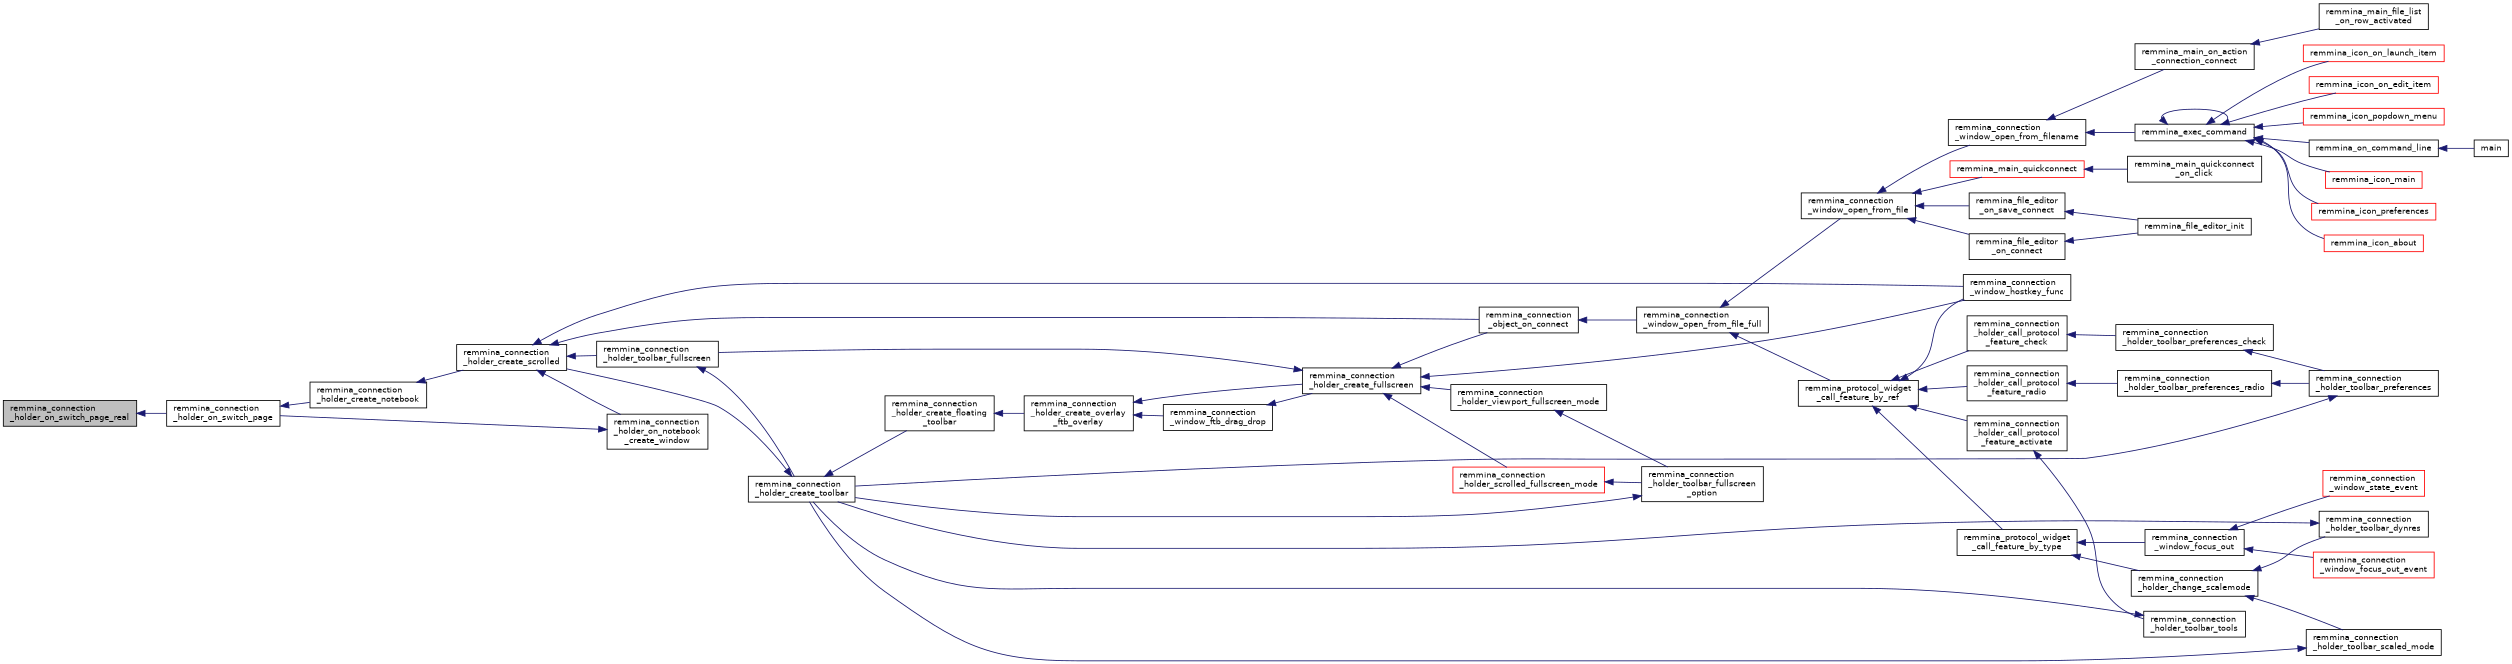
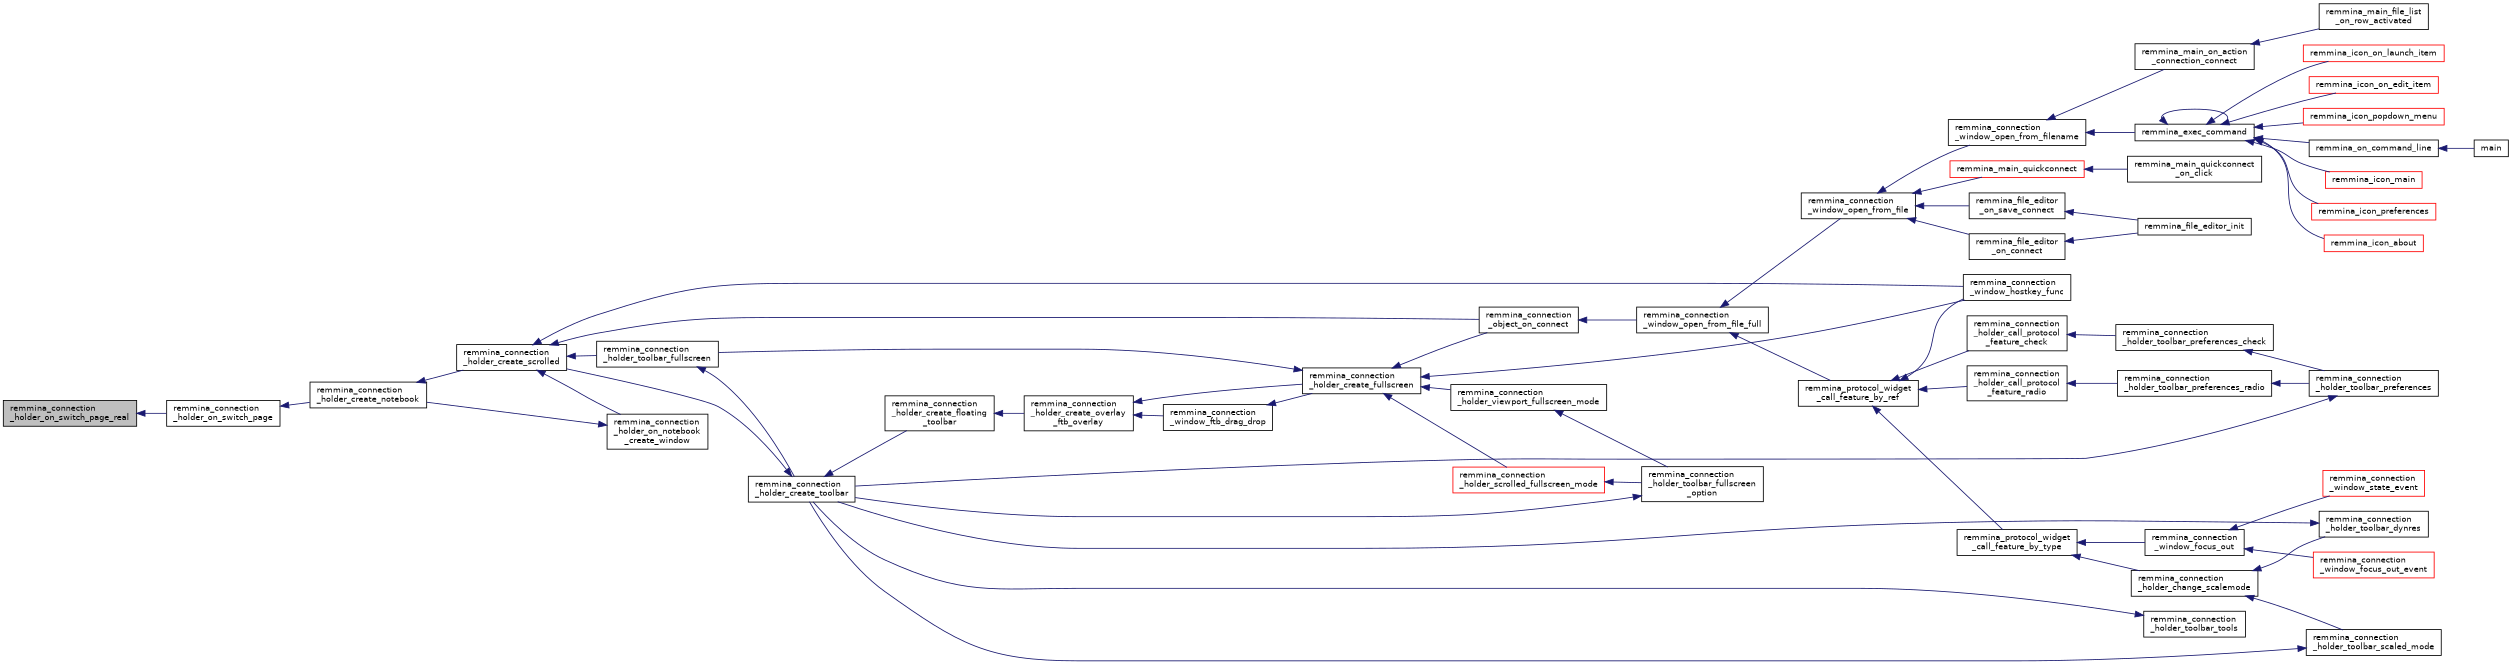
(439, 422) -> (513, 413)
(2017, 433) -> none
